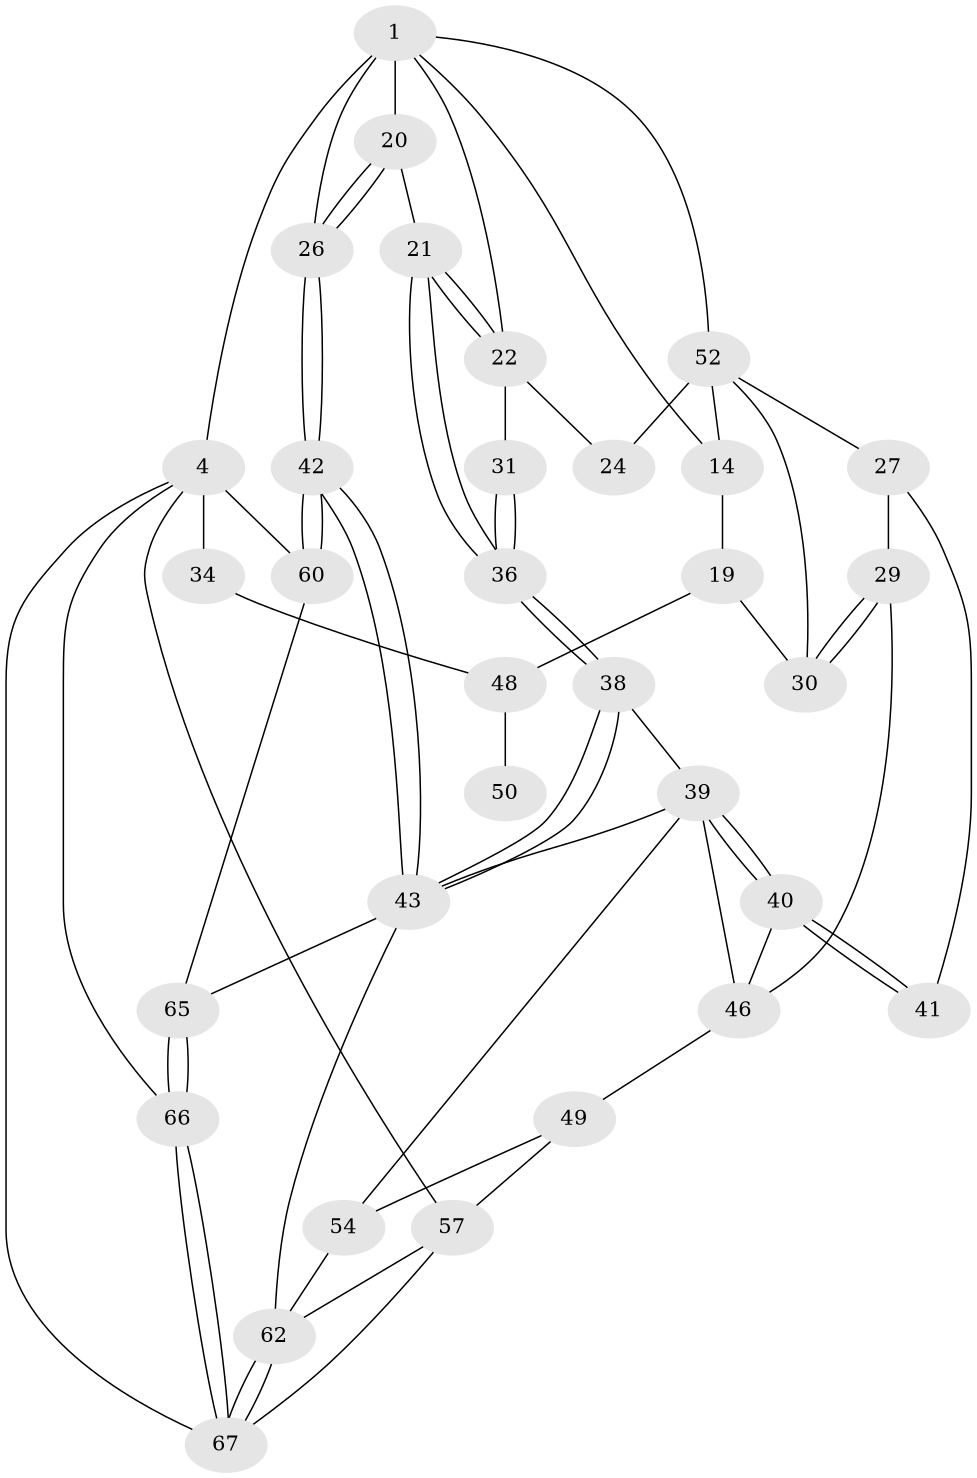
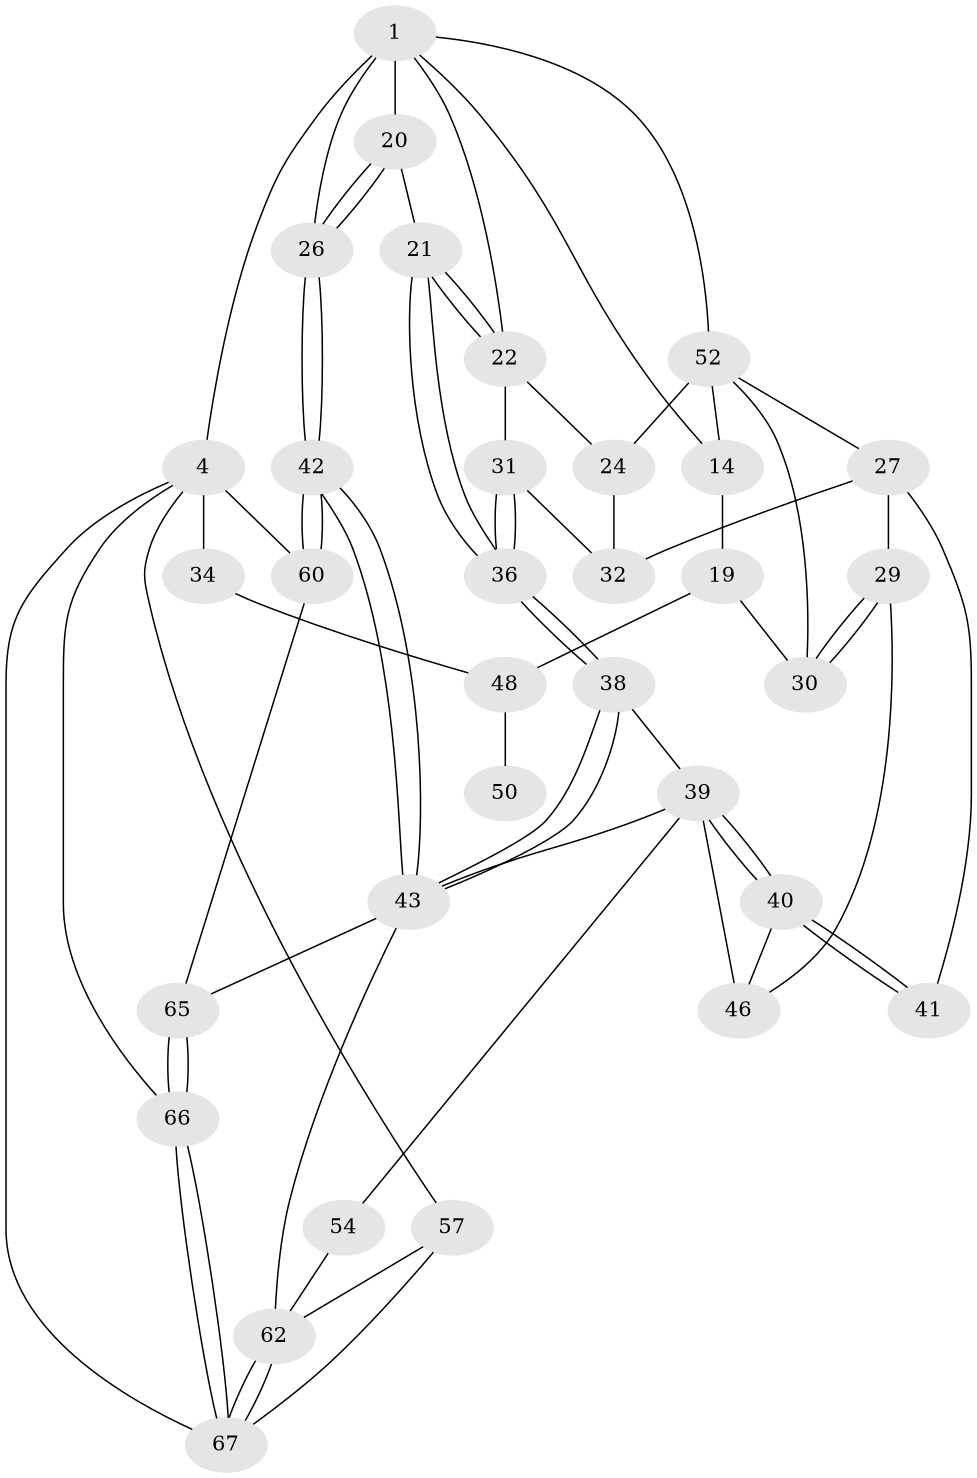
none -> (614, 576)
(575, 1119) -> none
